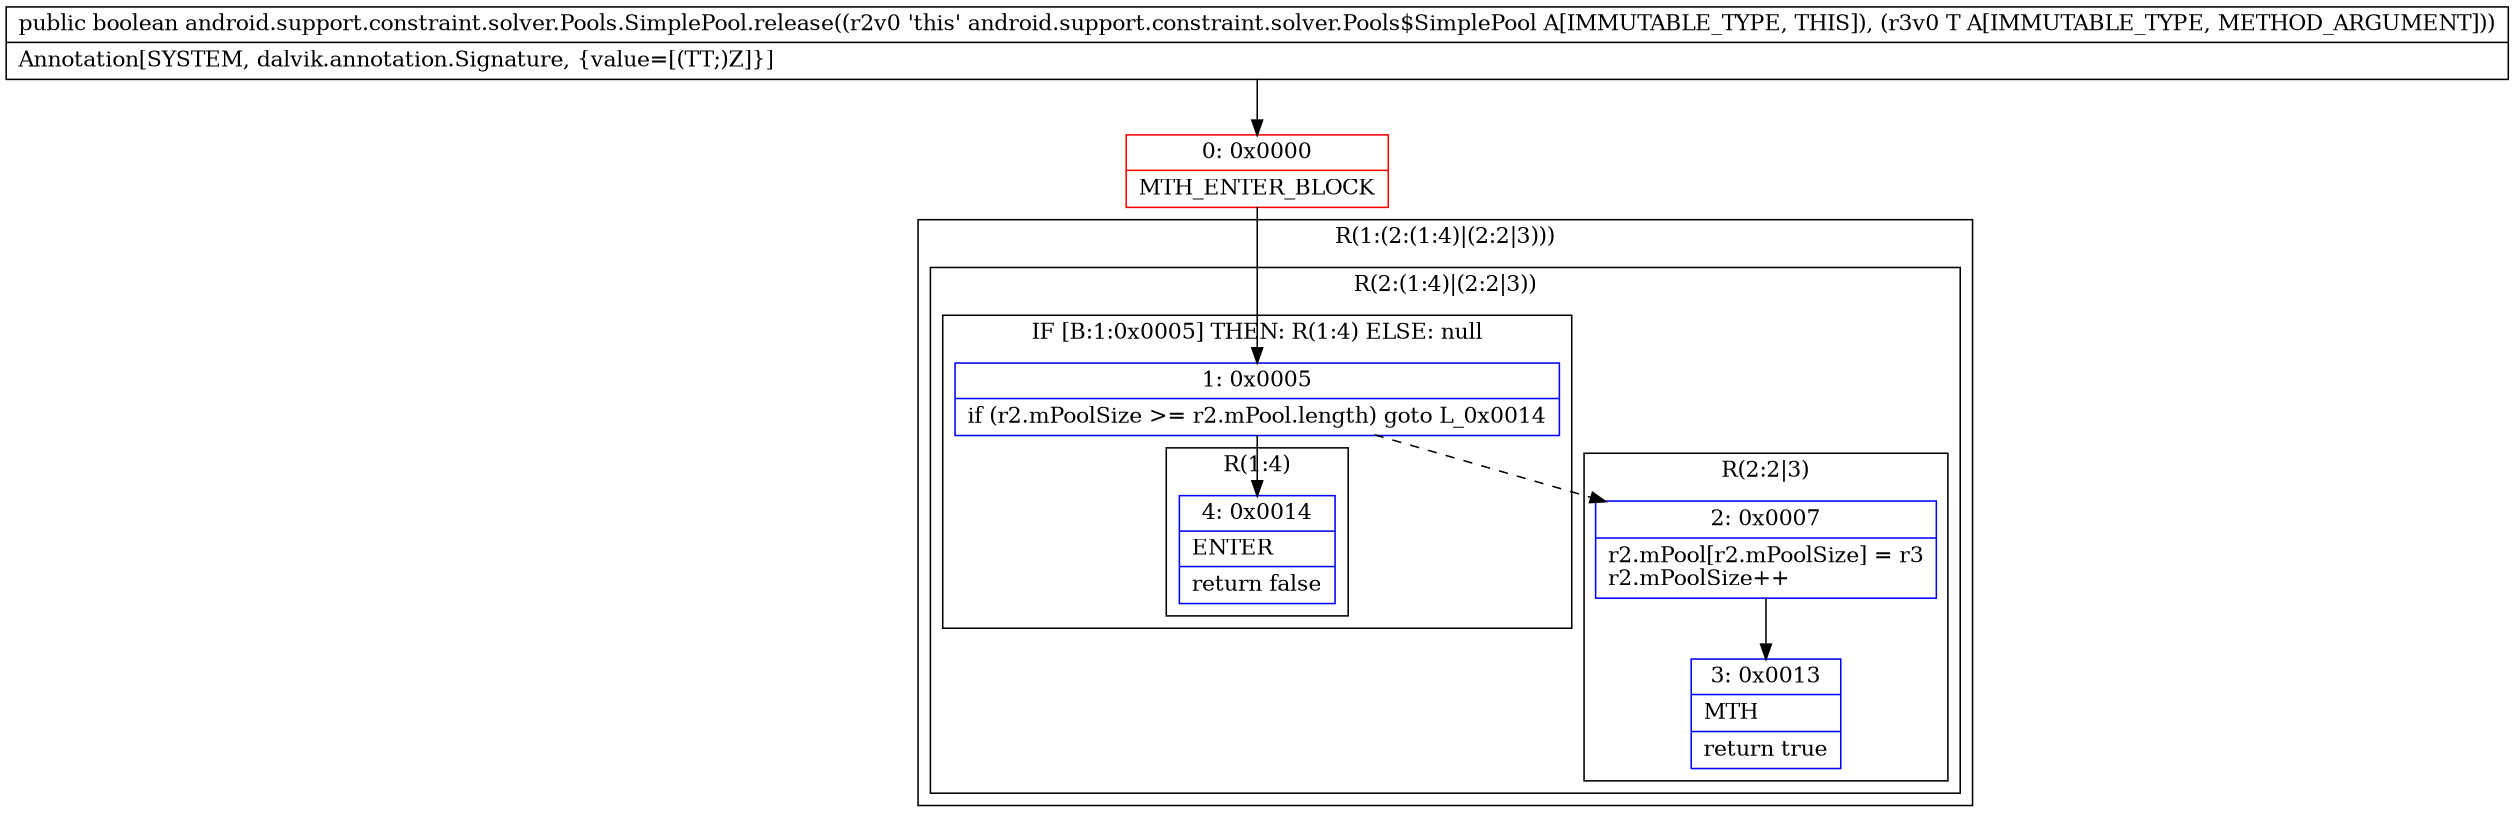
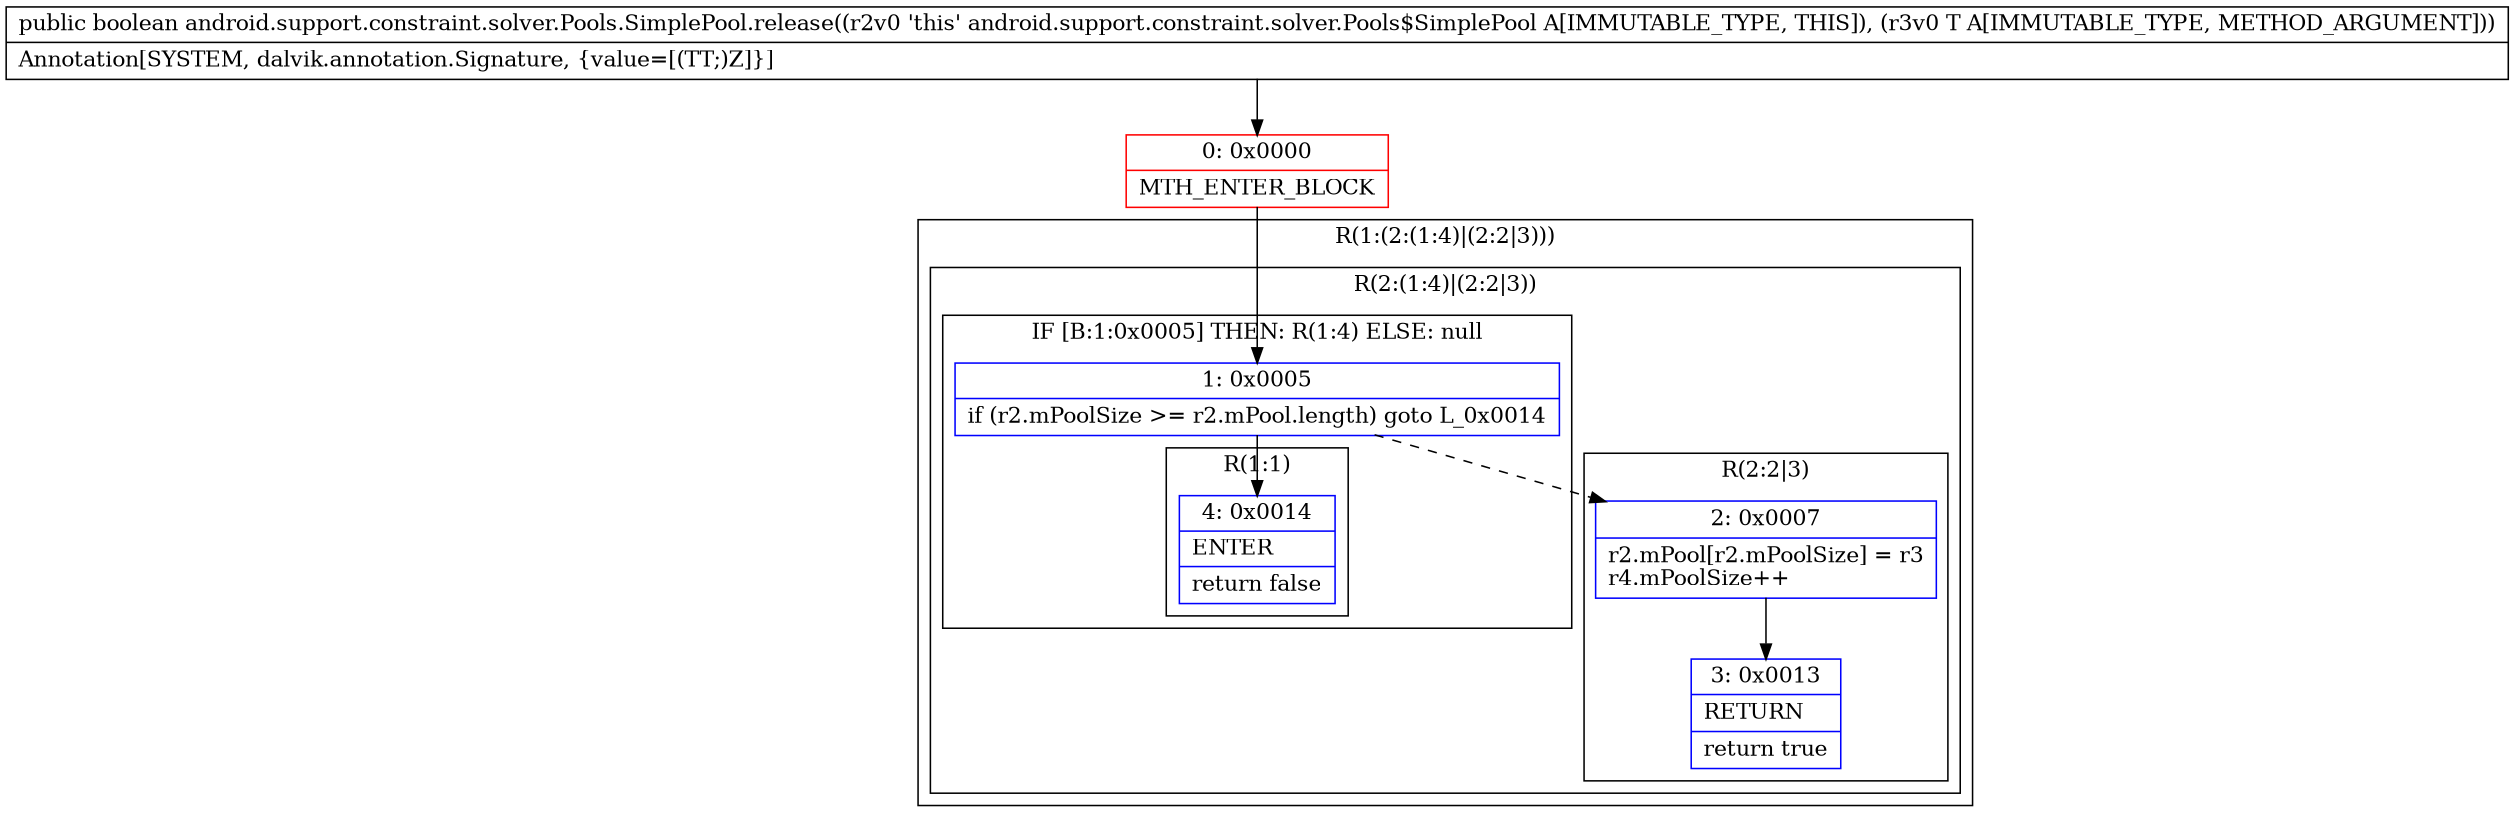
(1257, 466) -> (1257, 466)
(1699, 579) -> (1699, 579)
(1731, 712) -> (1754, 712)
